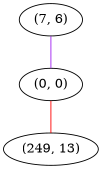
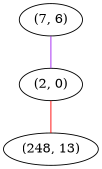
(51, 84) -> (51, 84)
(51, 149) -> (51, 149)
